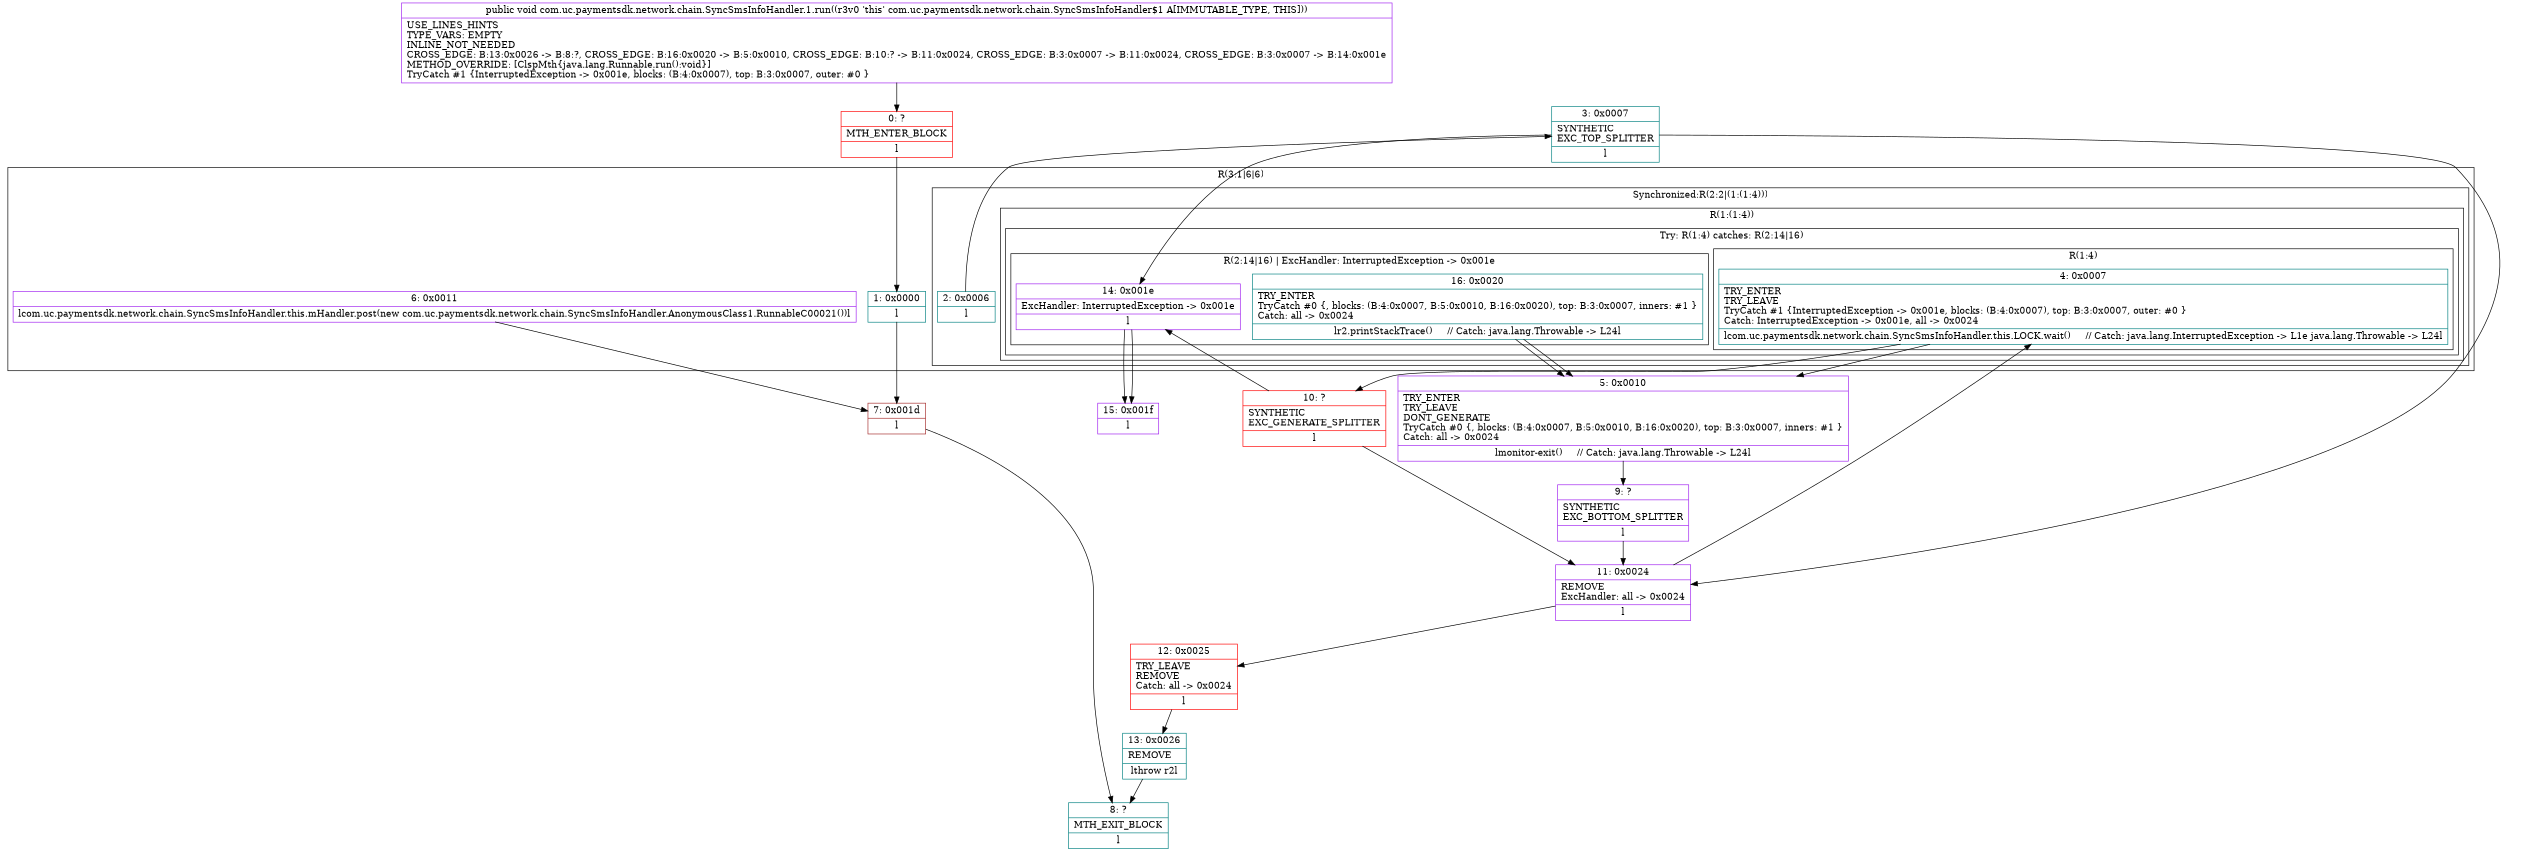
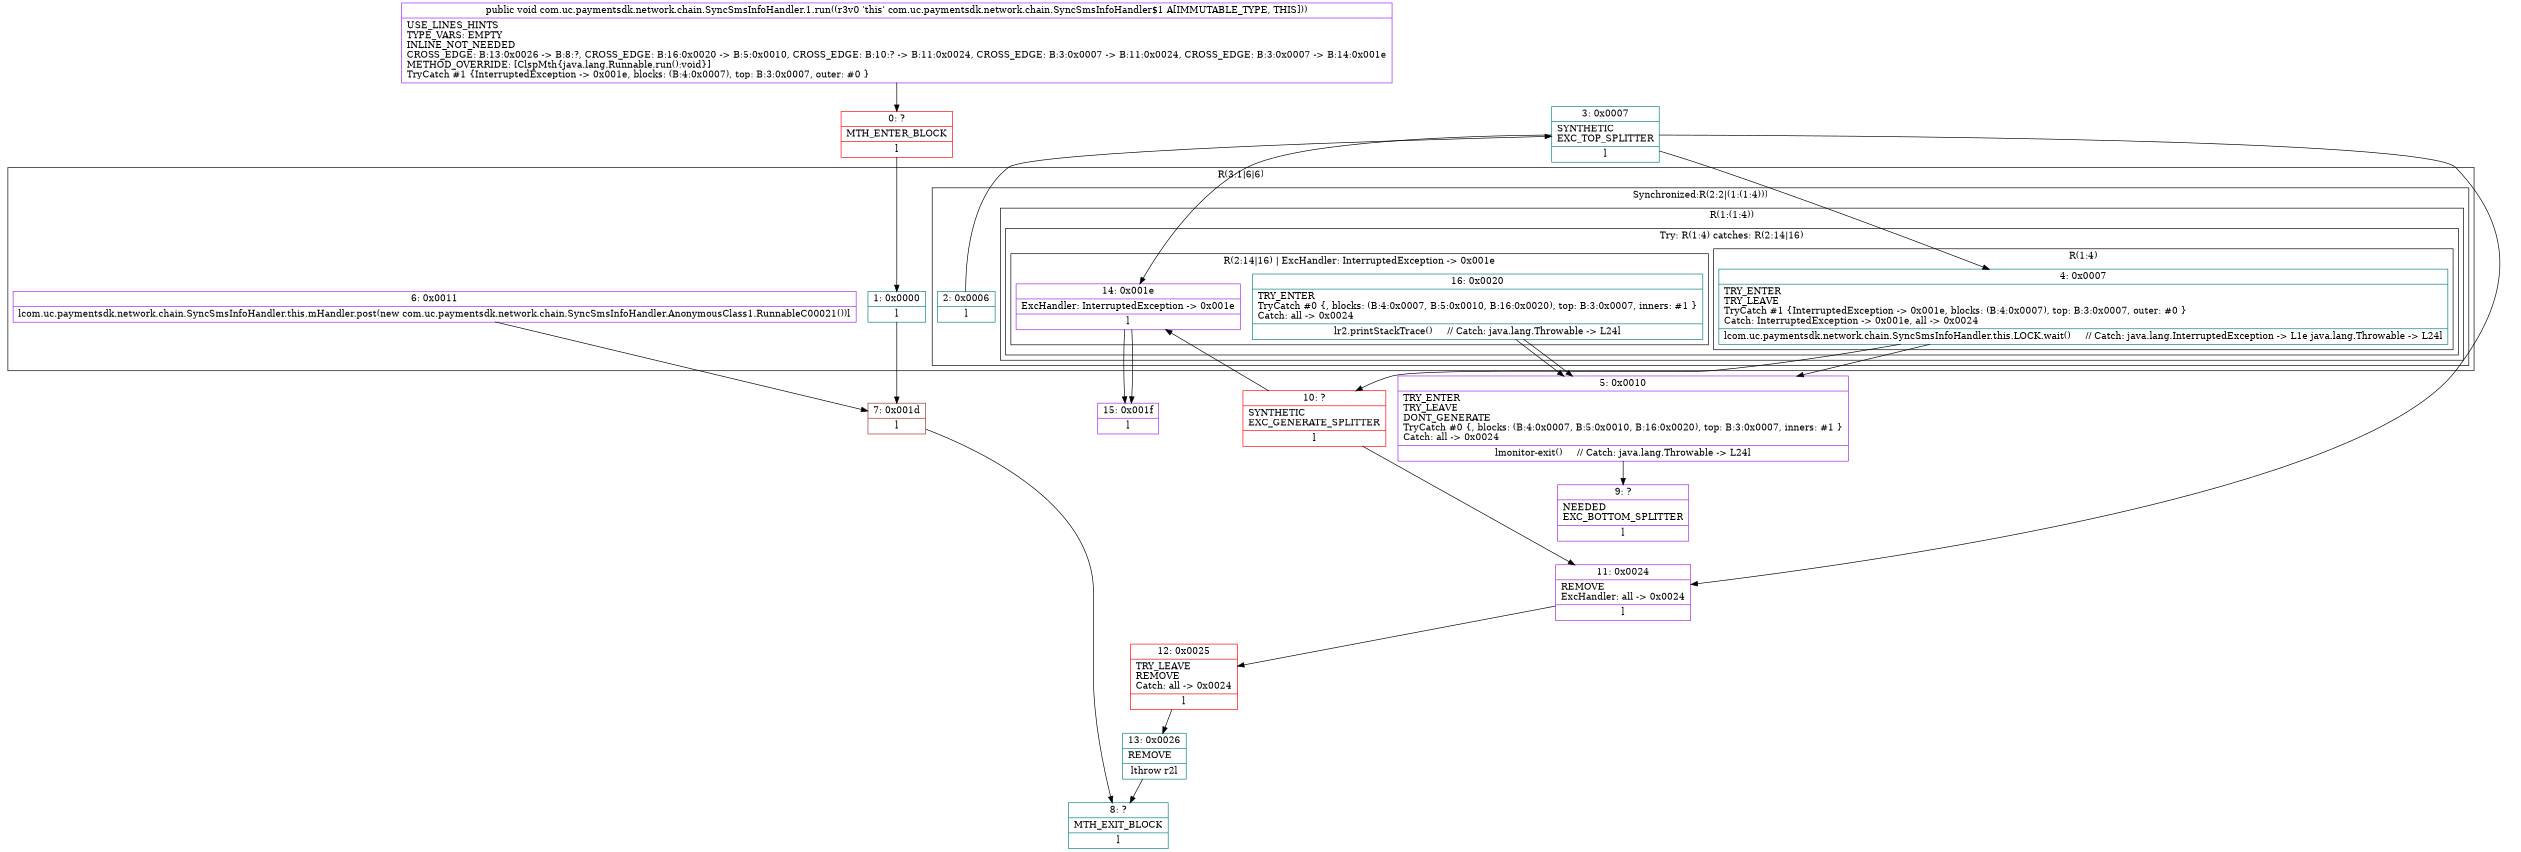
(1853, 462) -> (1814, 204)
(1592, 507) -> (1585, 507)
(1623, 550) -> none
